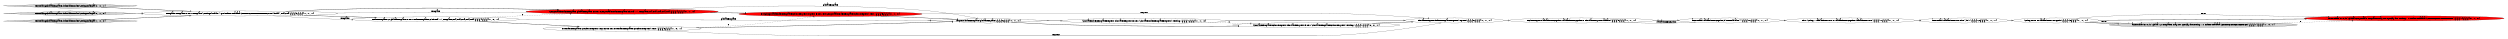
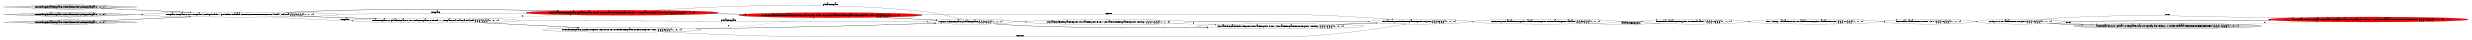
(988, 21) -> (971, 22)
